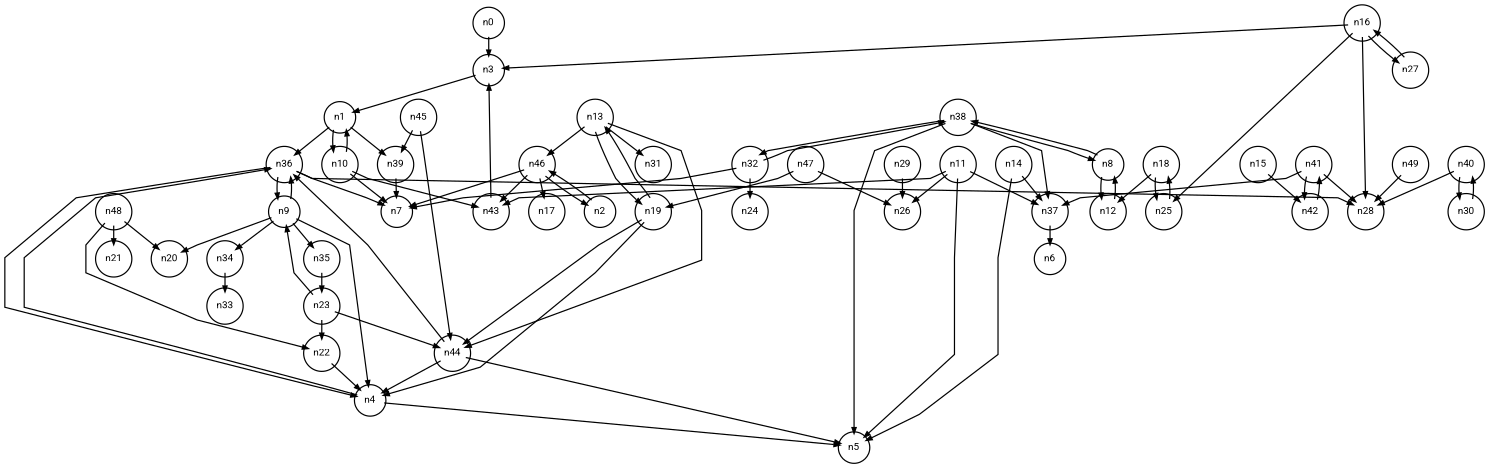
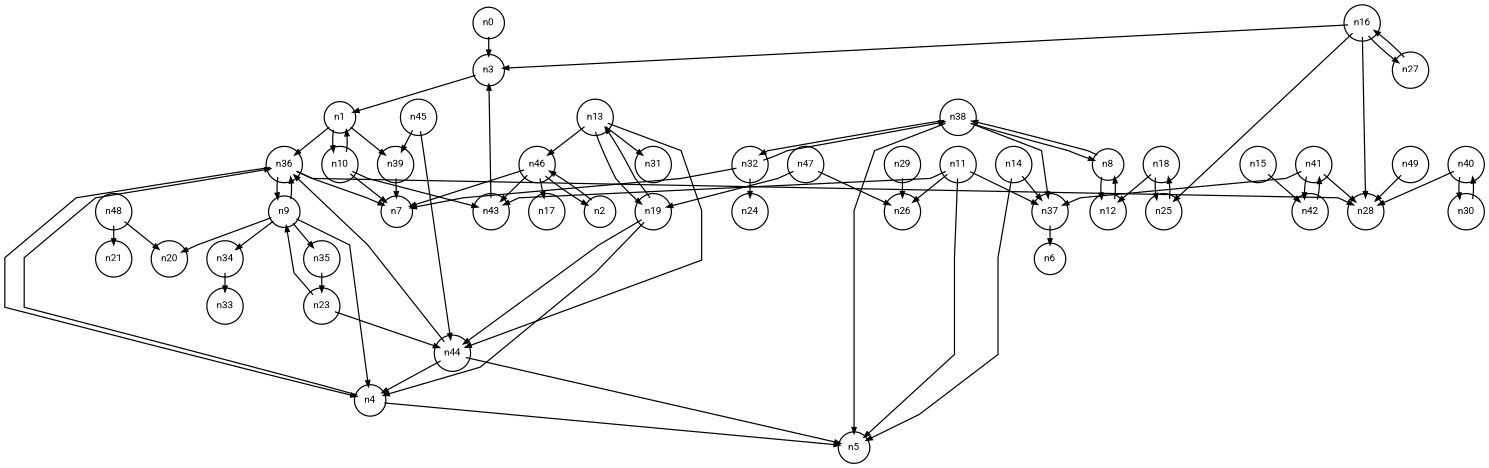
(322, 353) -> none
